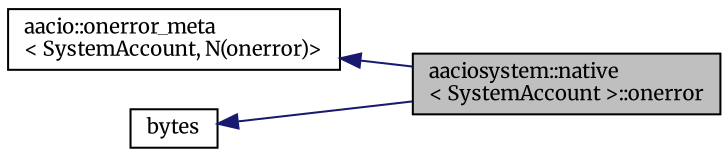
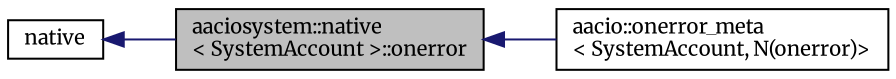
(387, 64) -> (530, 39)
(174, 128) -> (56, 39)
